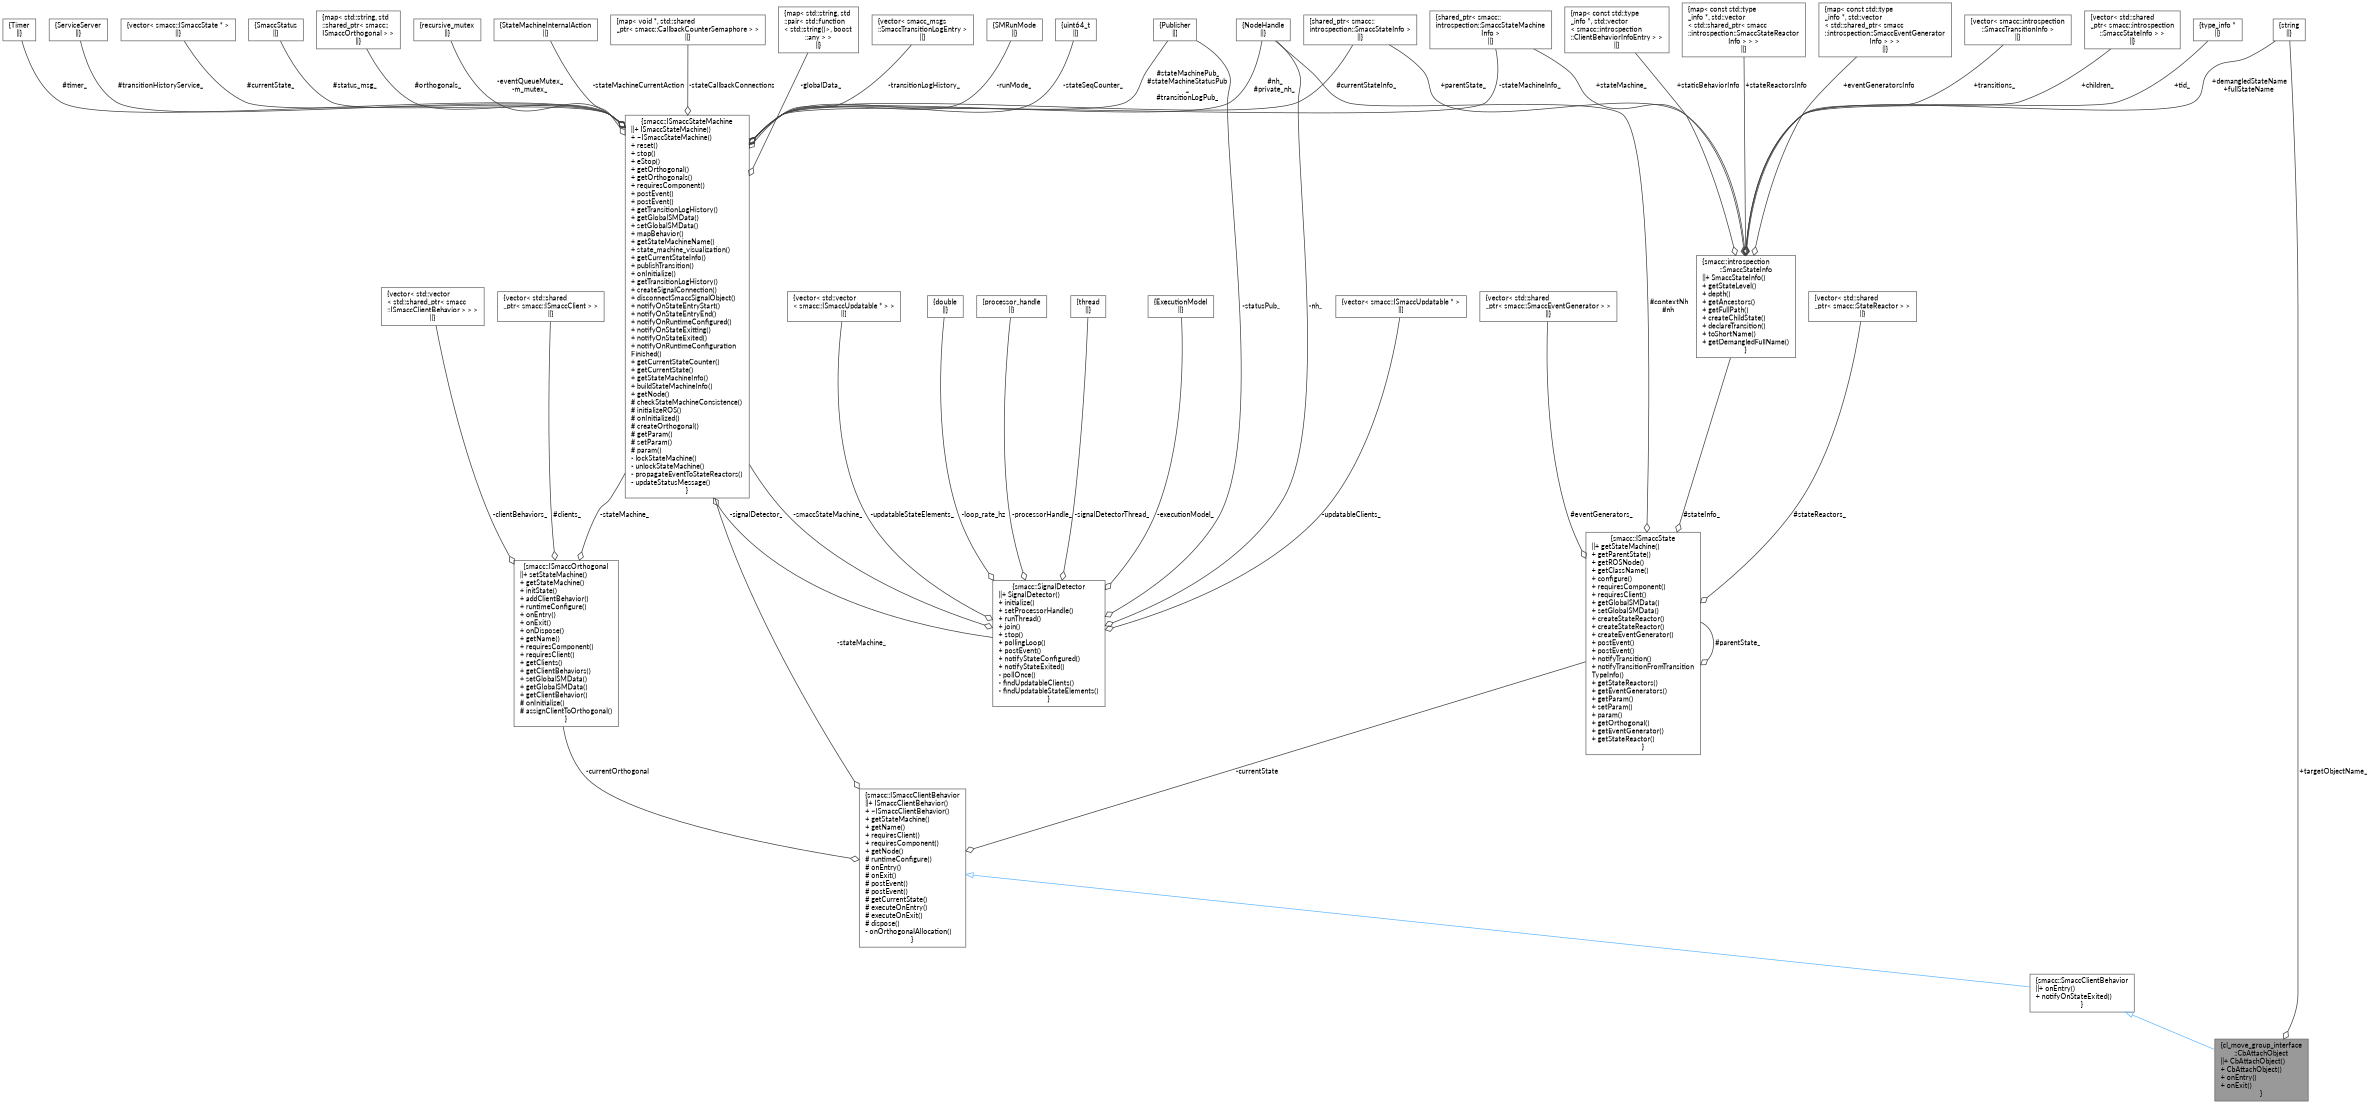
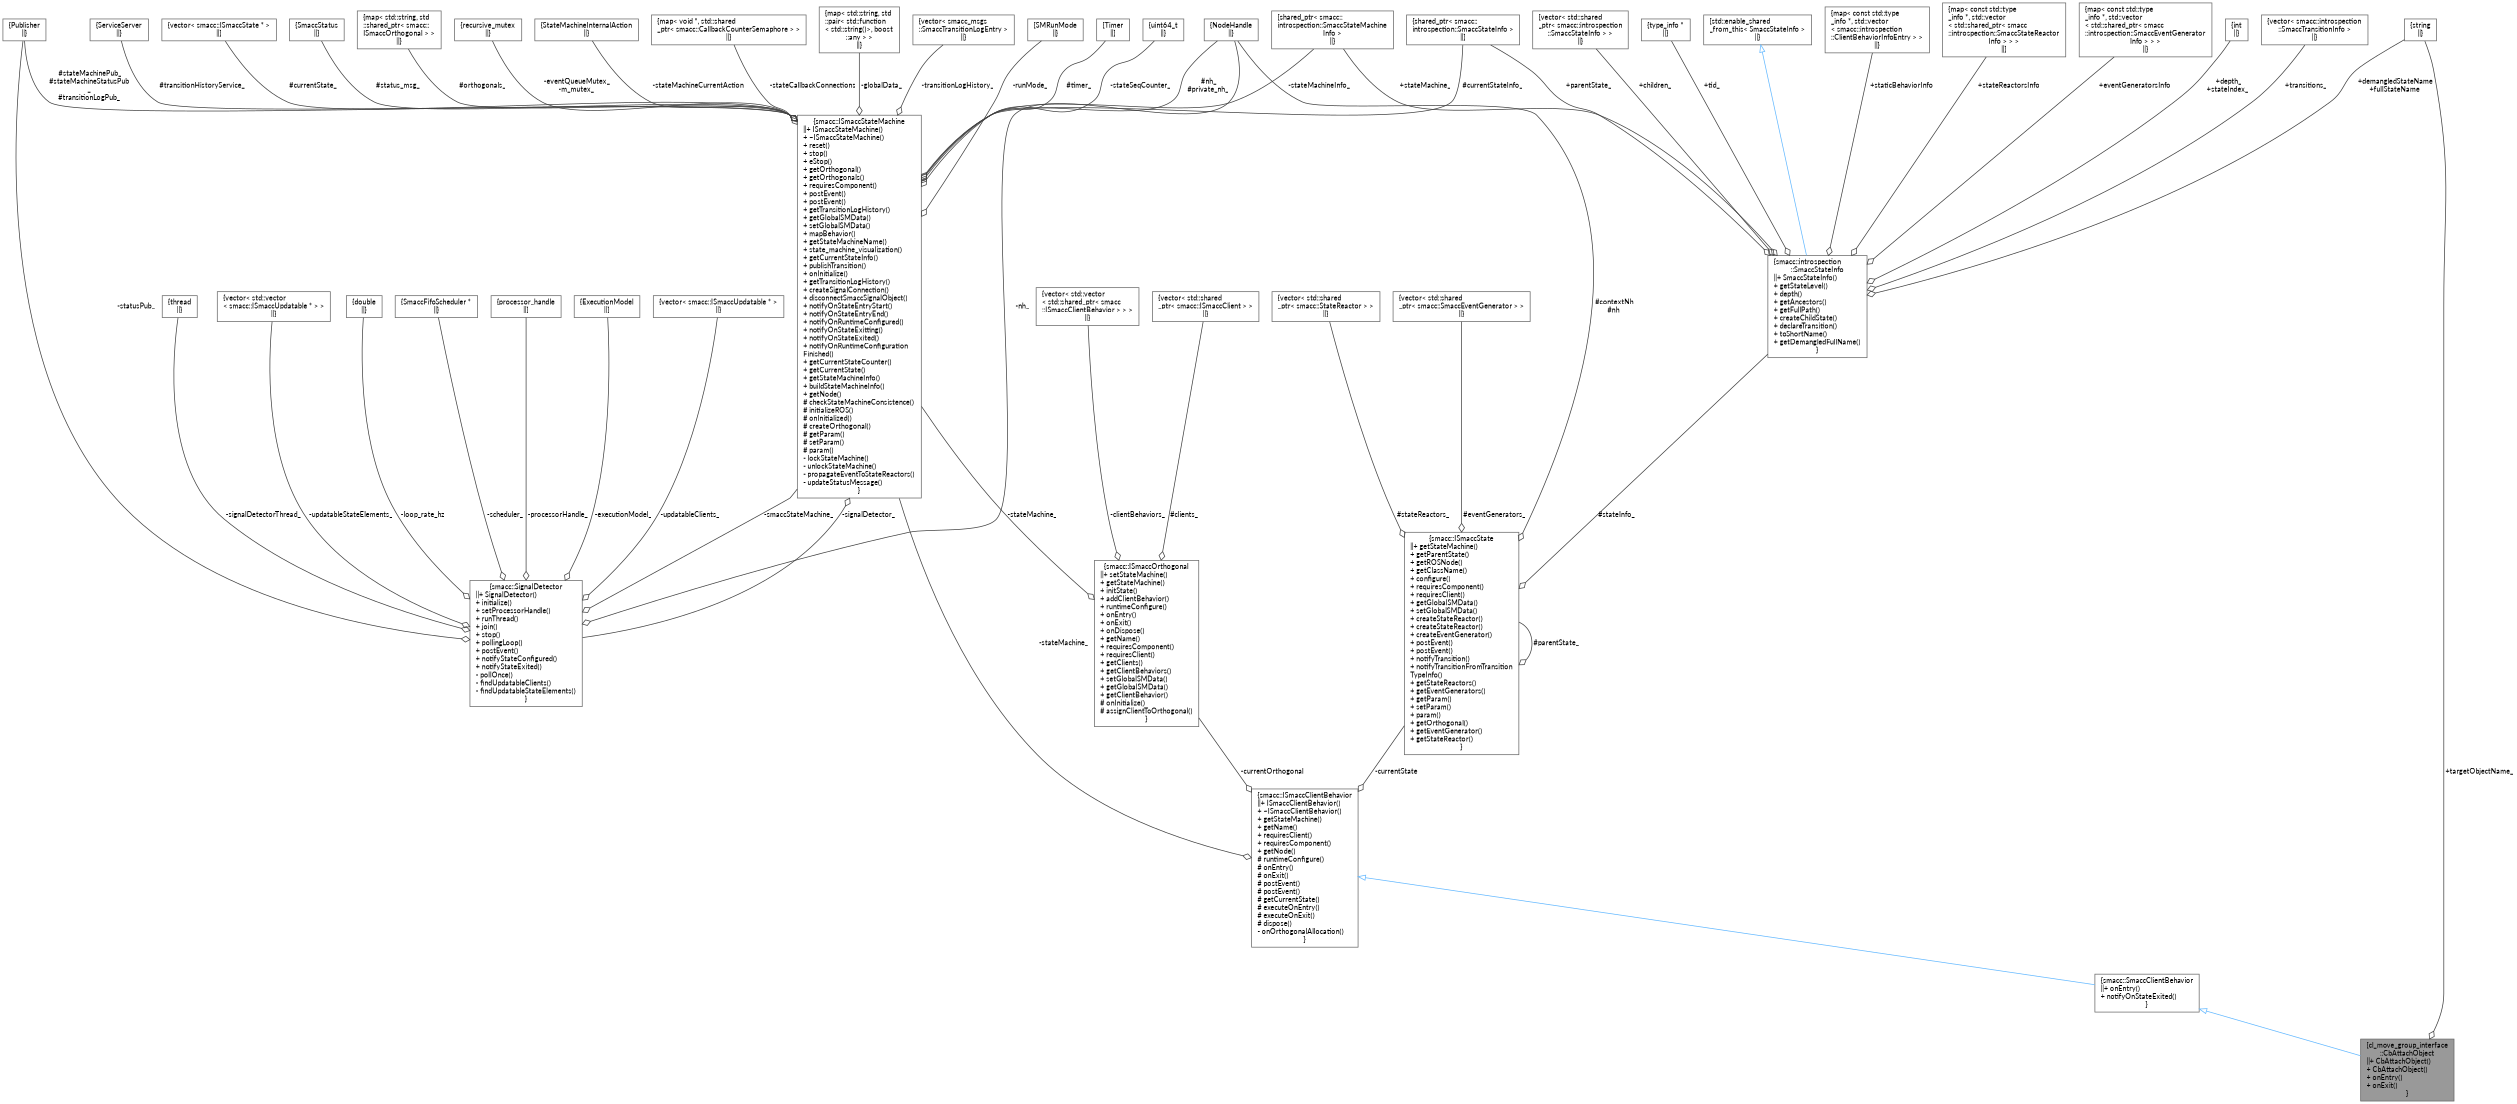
none -> (1758, 30)
none -> (2237, 30)
none -> (436, 307)
